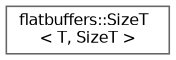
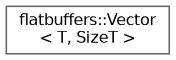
(88, 30) -> (88, 30)
